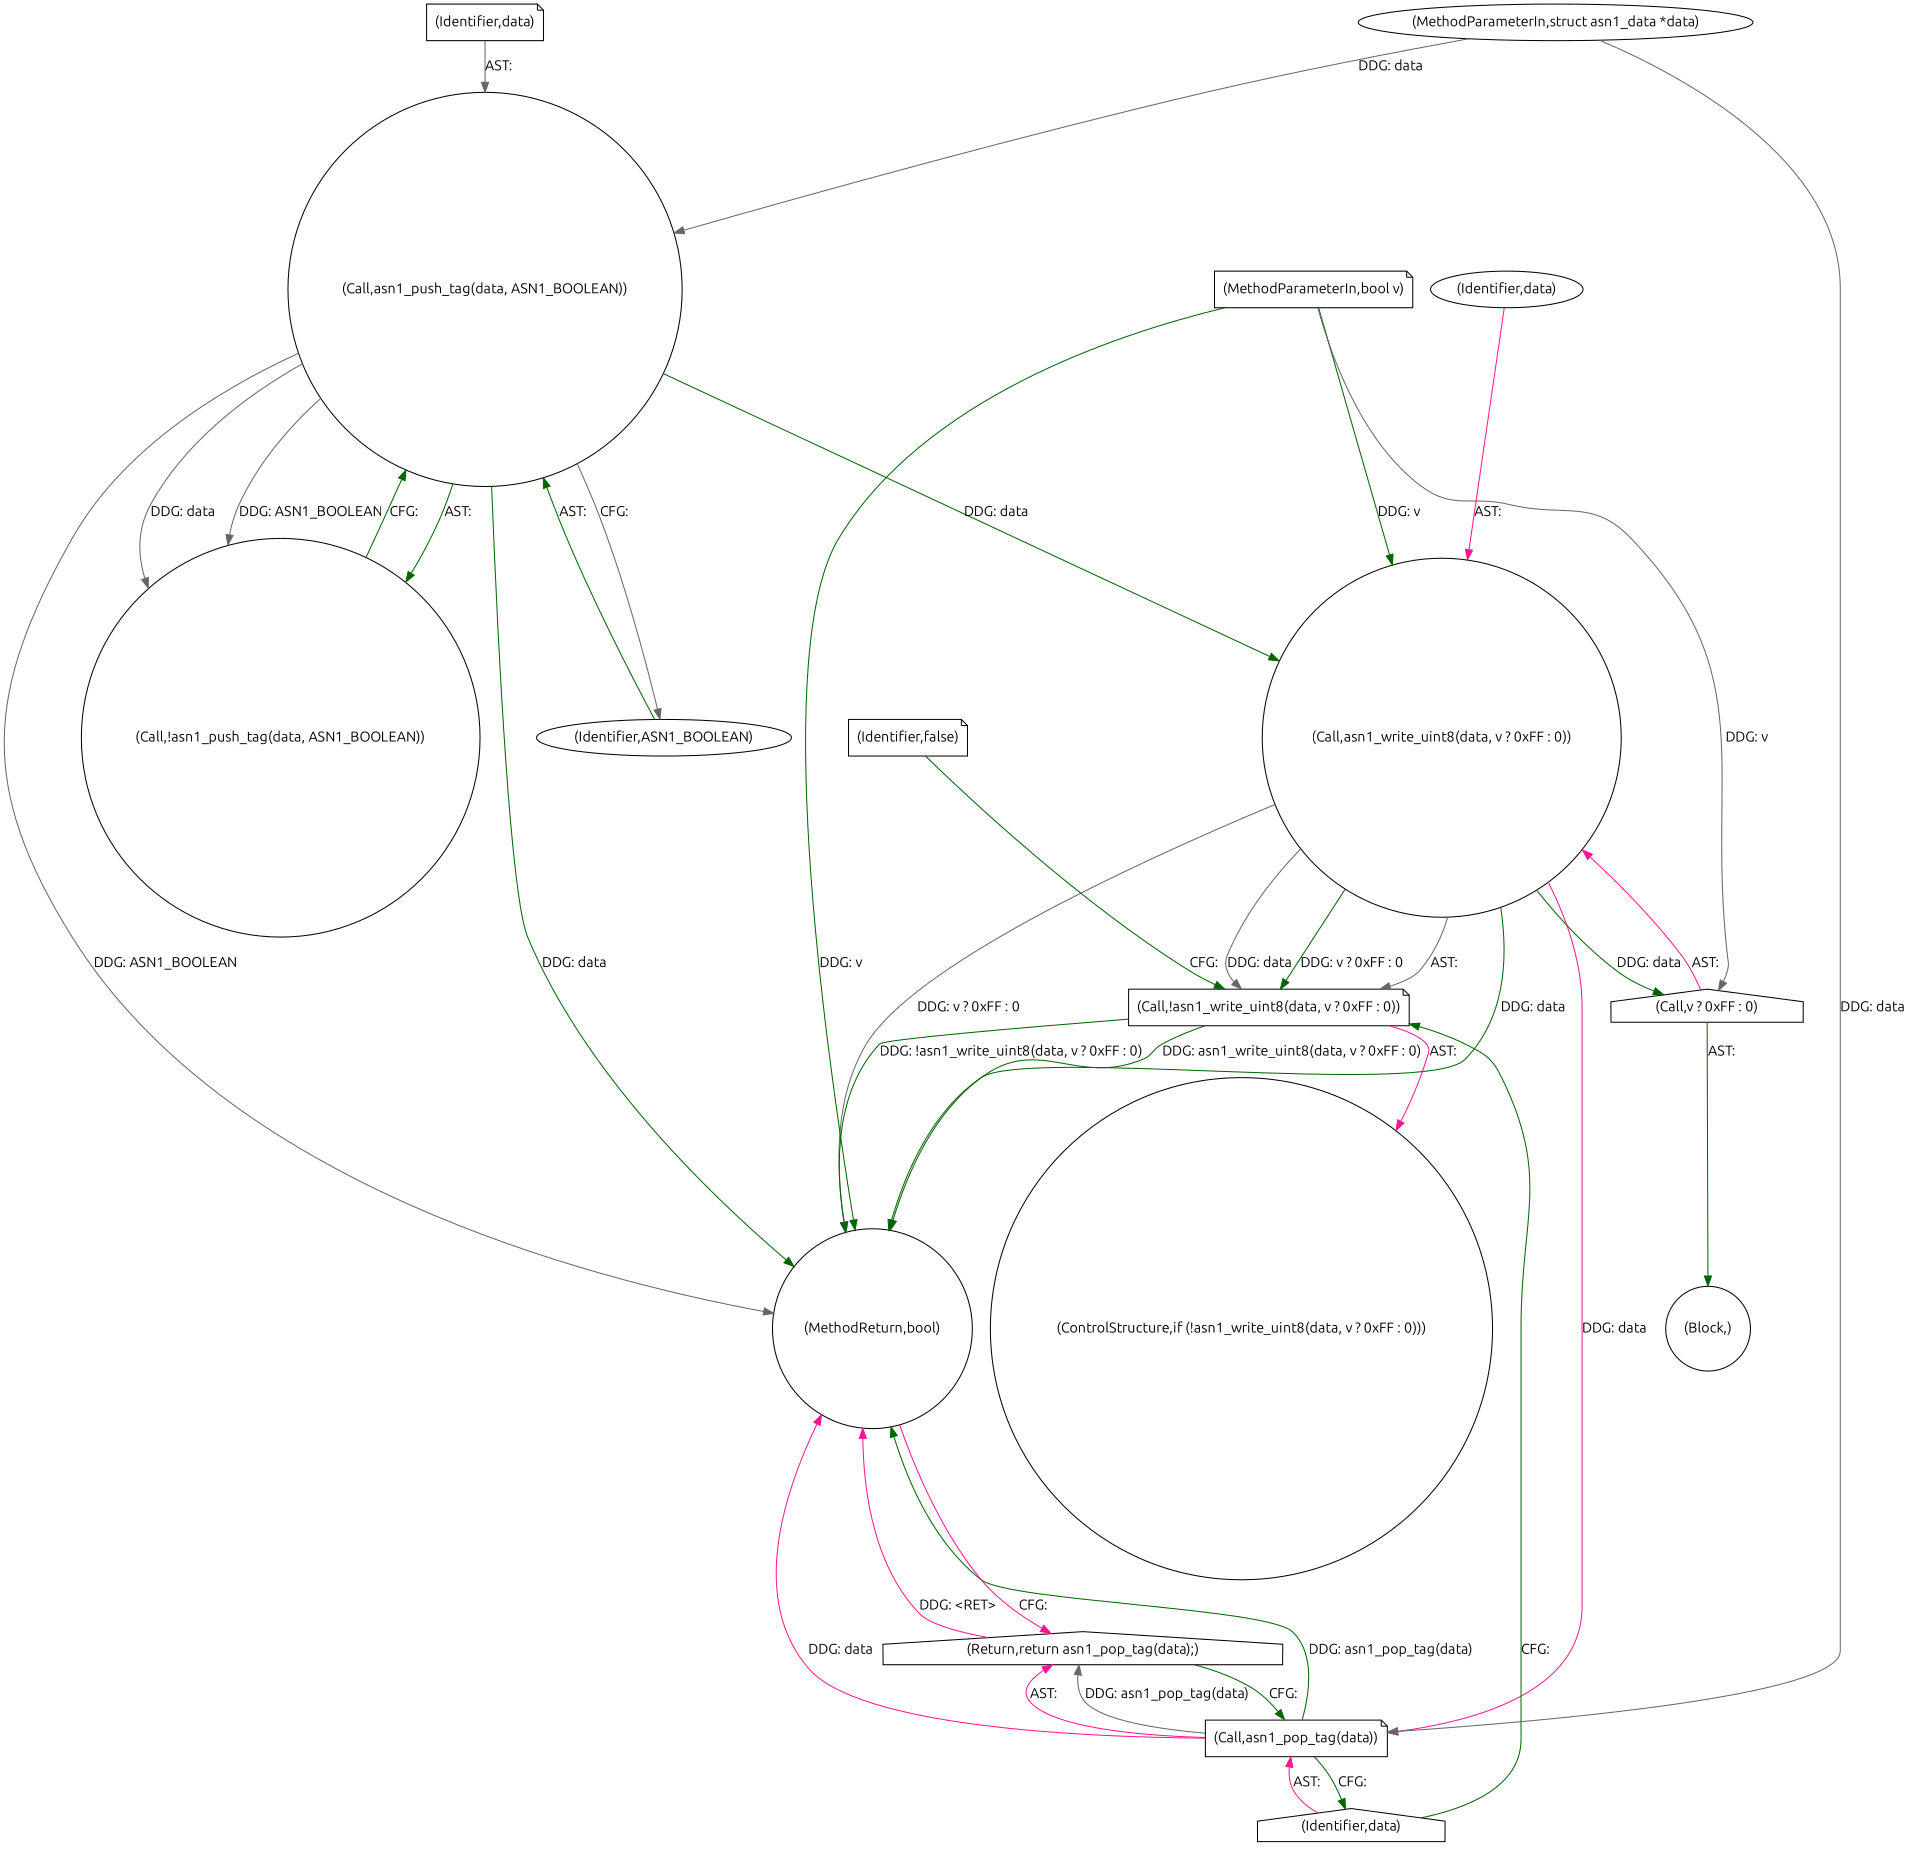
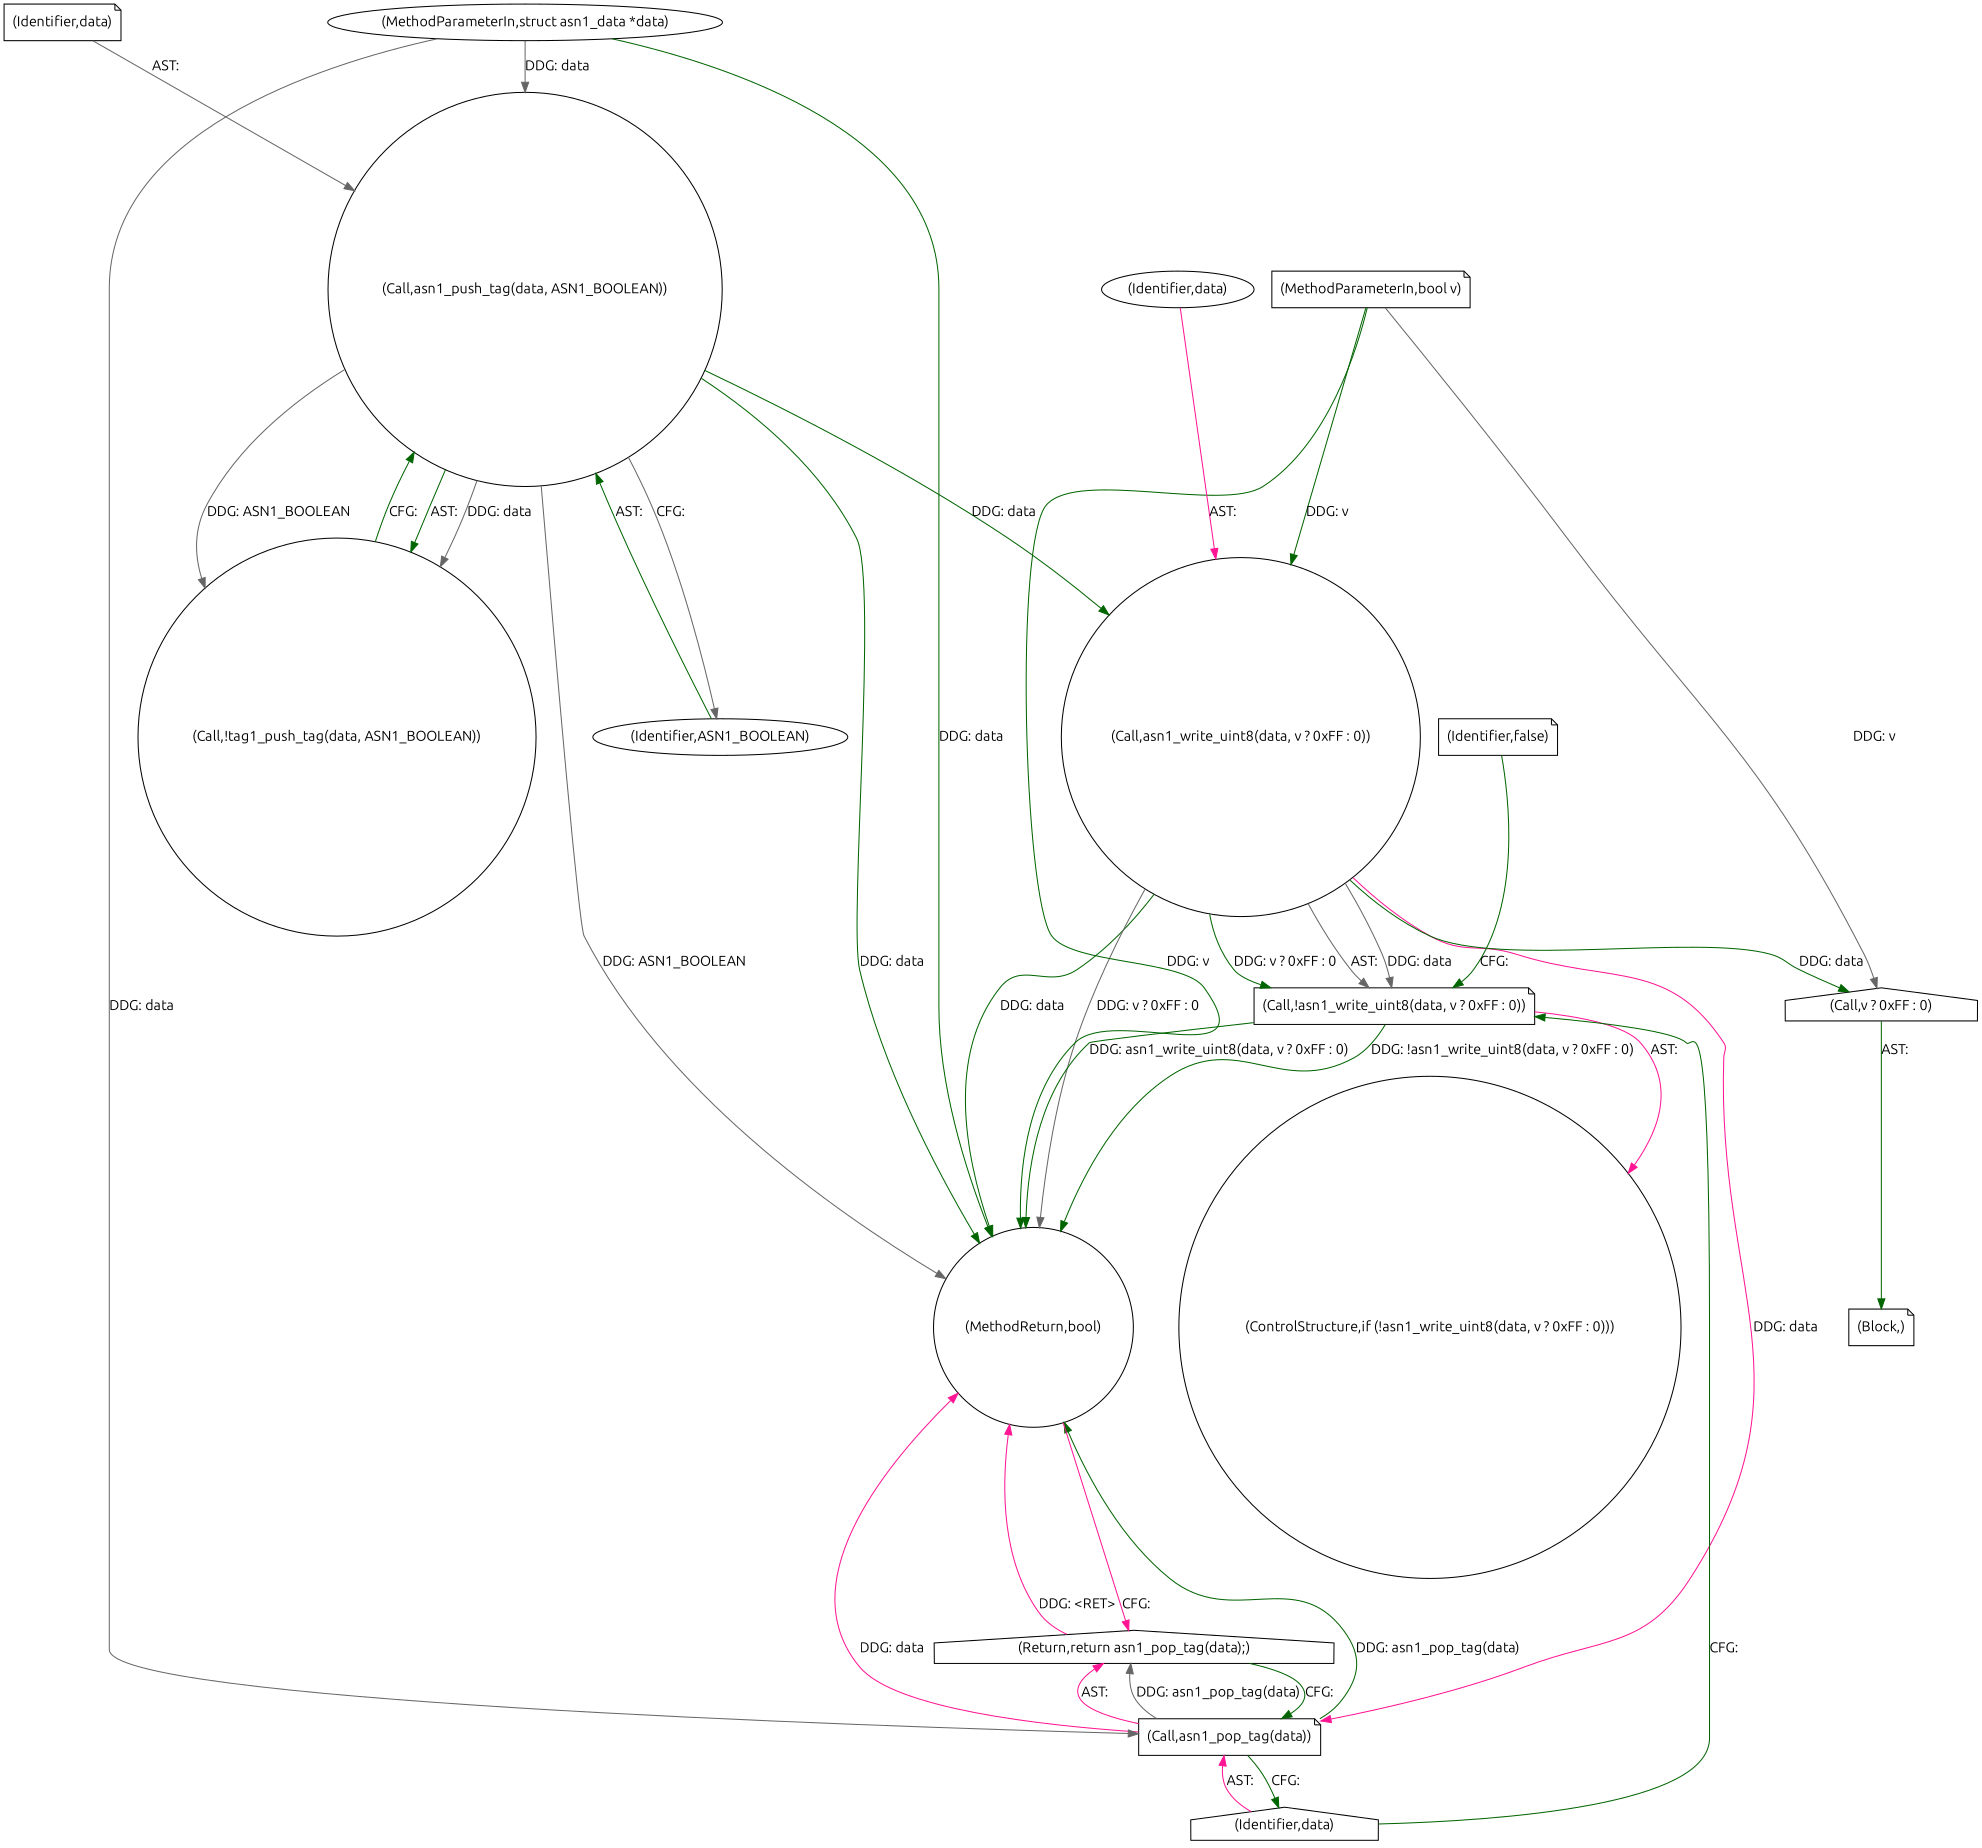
none -> (939, 540)
(281, 738) -> (337, 737)
(1651, 919) -> none
(1708, 1329) -> (1881, 1327)
